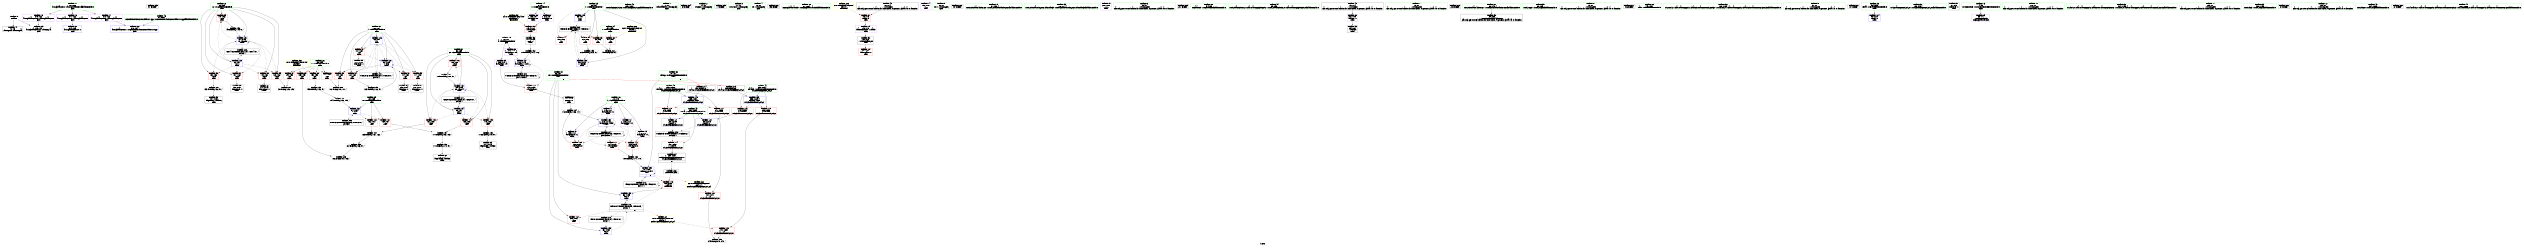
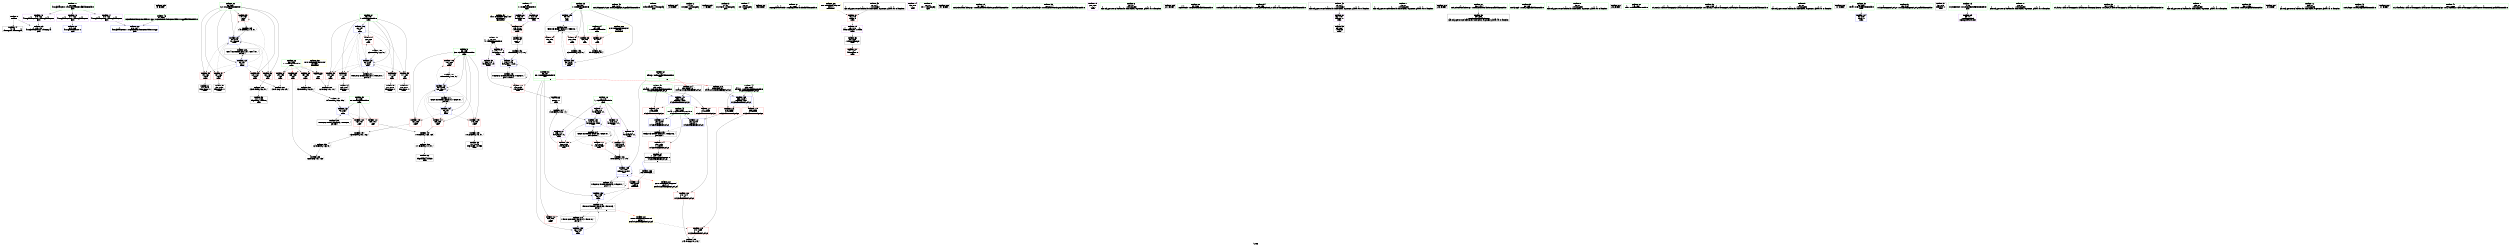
(372, 57) -> (380, 68)
